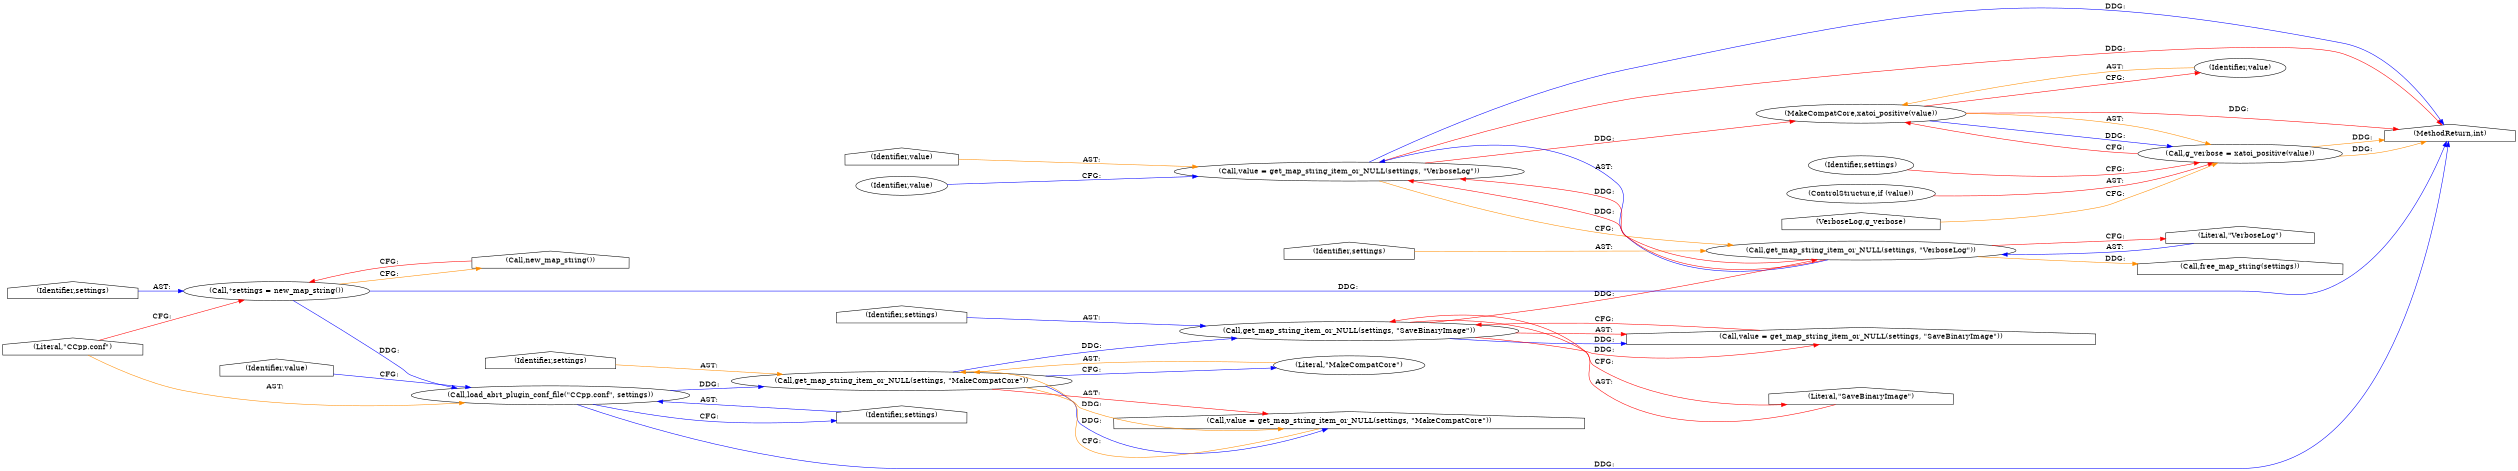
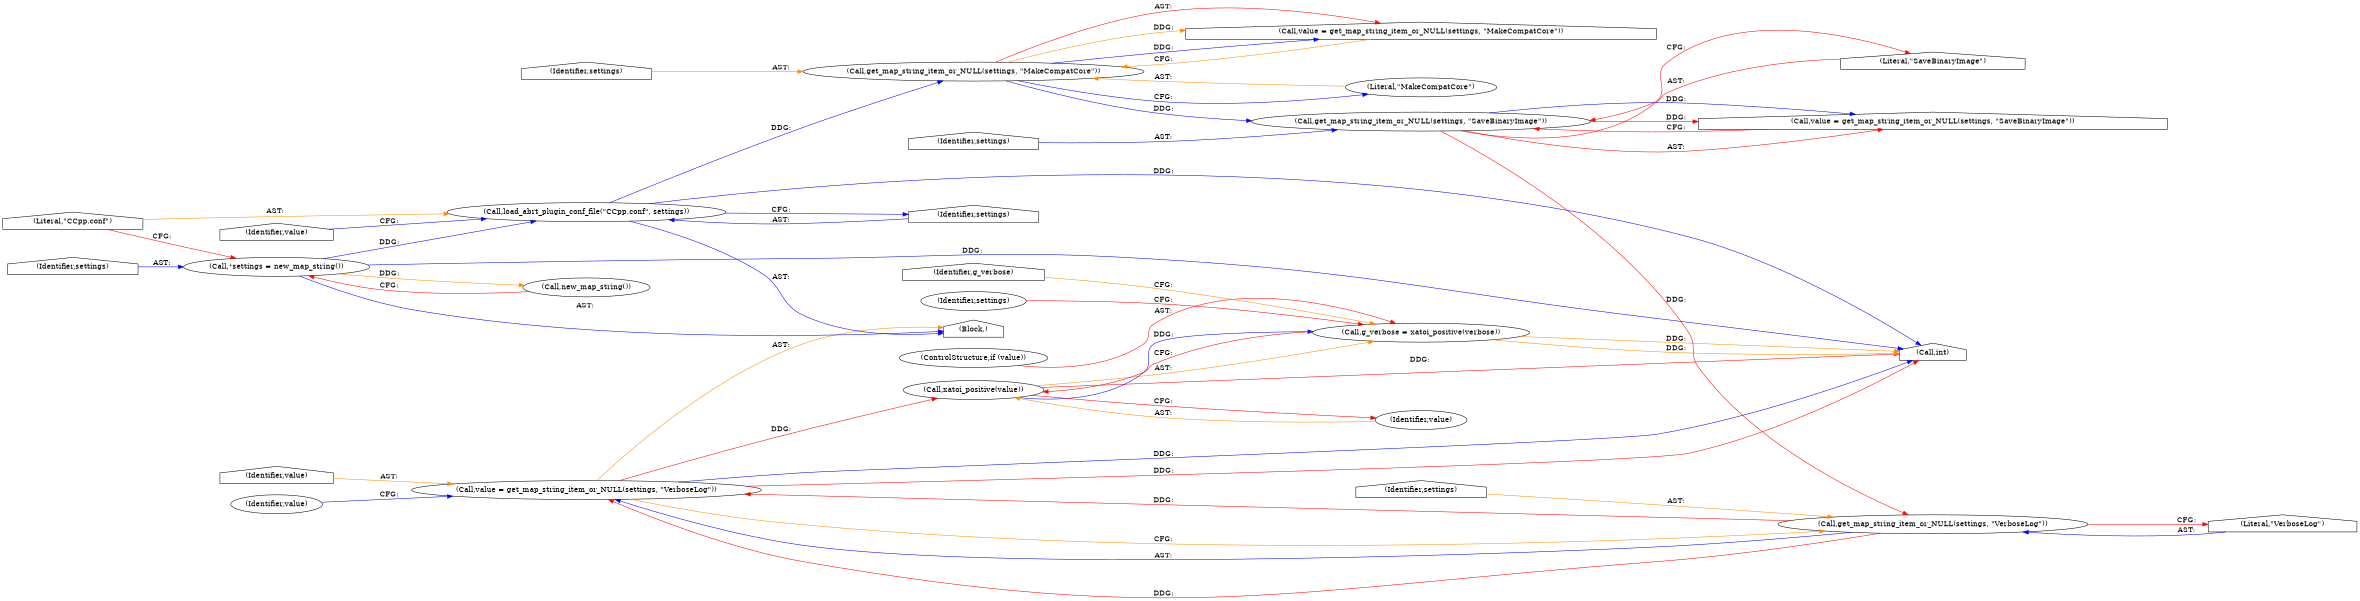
(1861, 114) -> (974, 390)
(2450, 134) -> (1933, 353)
(2240, 154) -> (1421, 333)
(1861, 222) -> (974, 273)
(550, 261) -> (586, 287)
(2240, 267) -> none
(390, 274) -> (390, 273)
none -> (974, 330)
